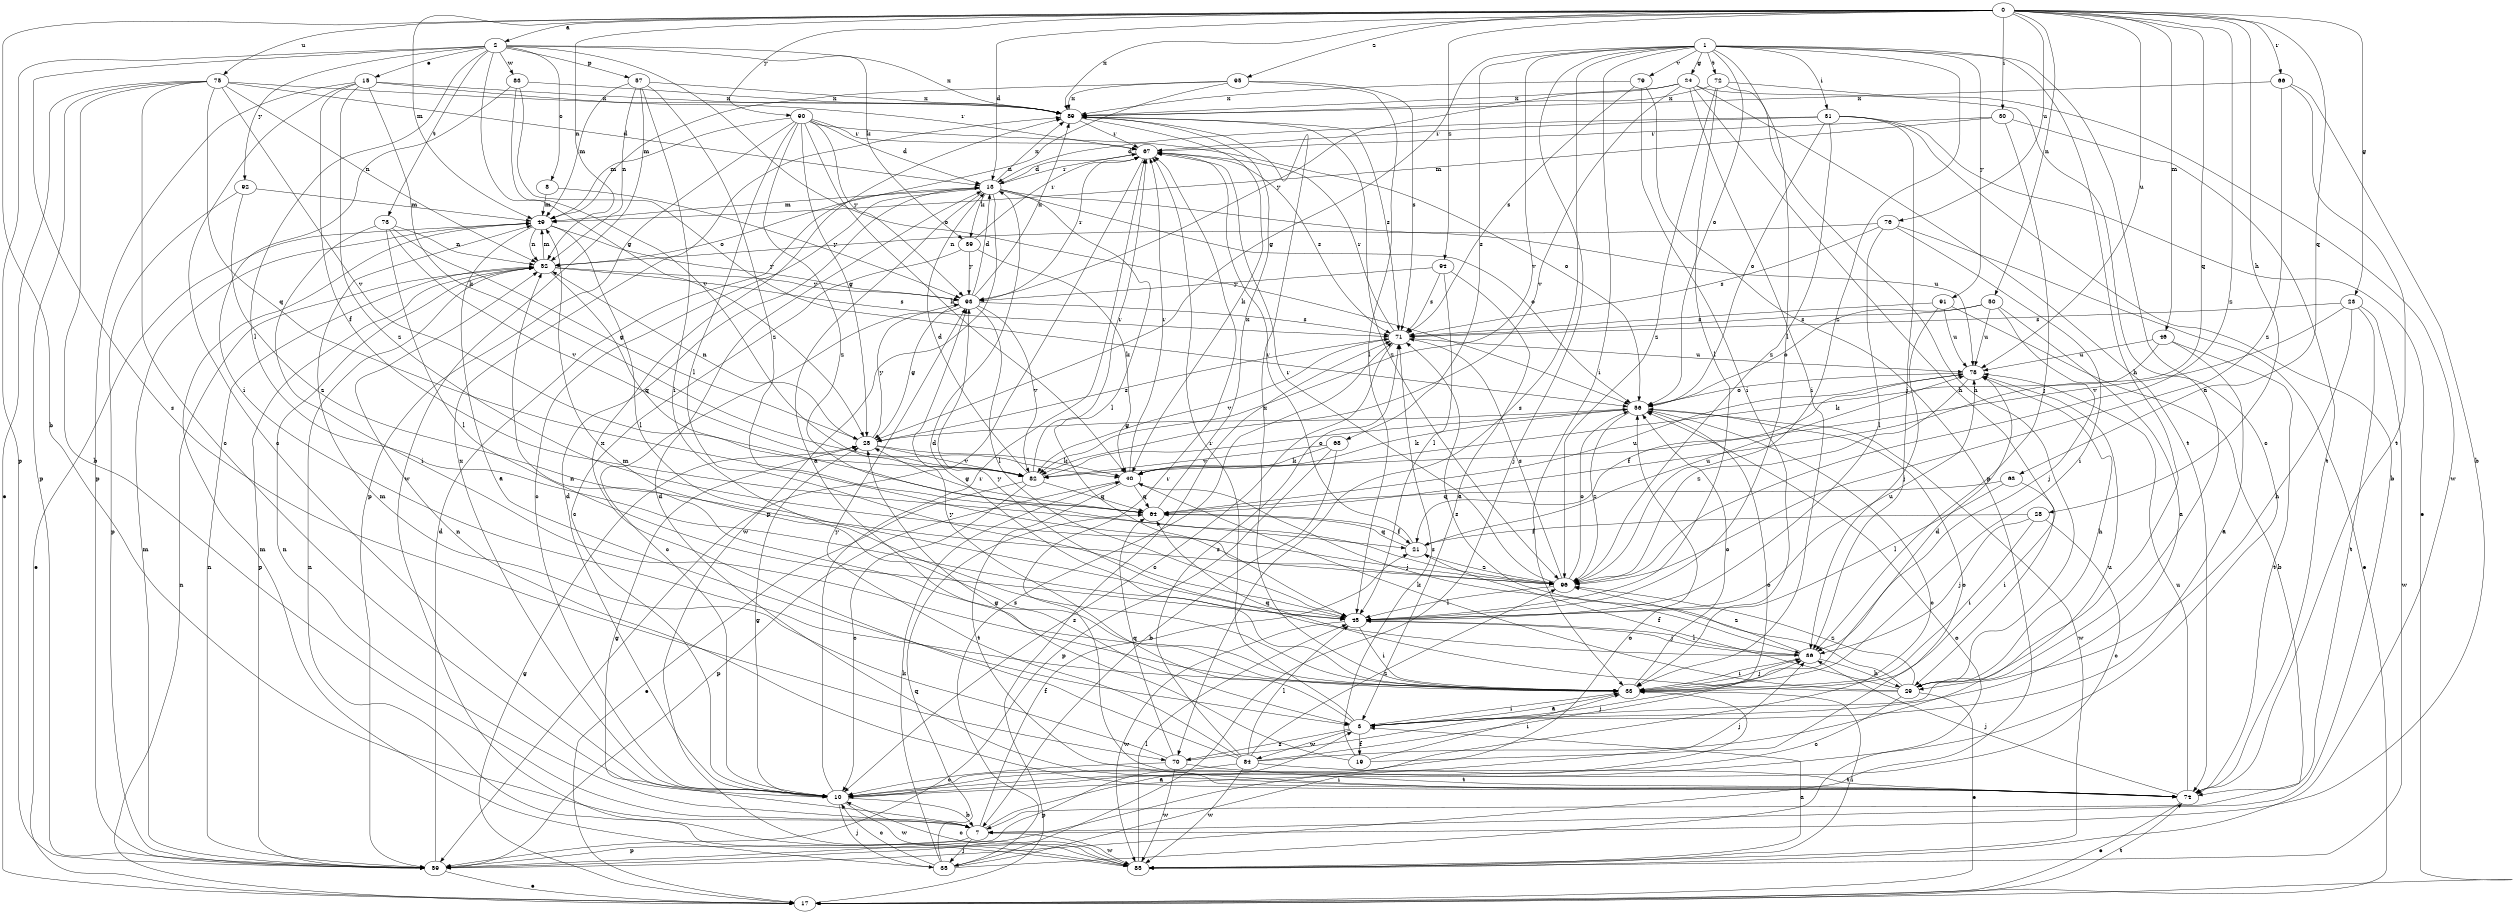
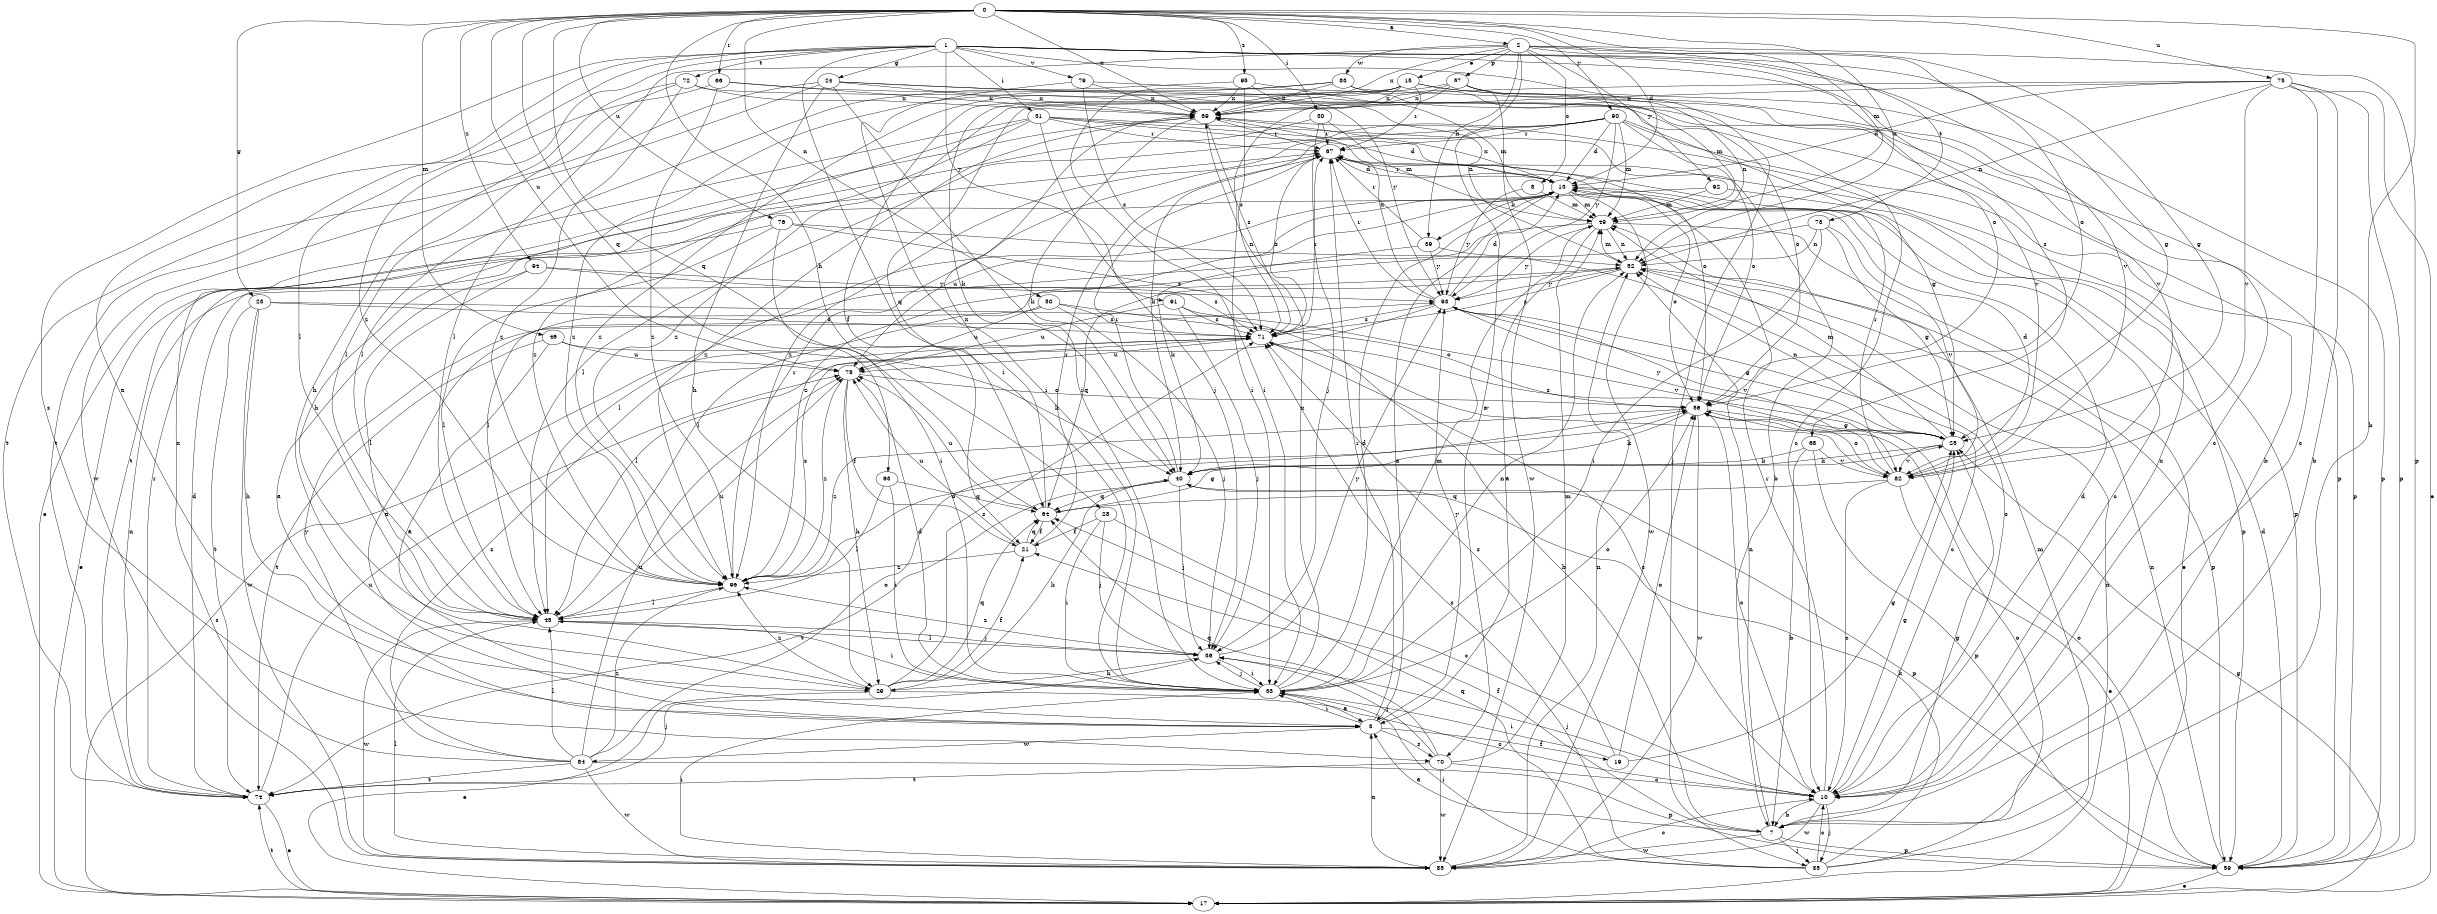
(2228, 304) -> (748, 158)
(2113, 318) -> (316, 398)
(140, 529) -> (1789, 320)
